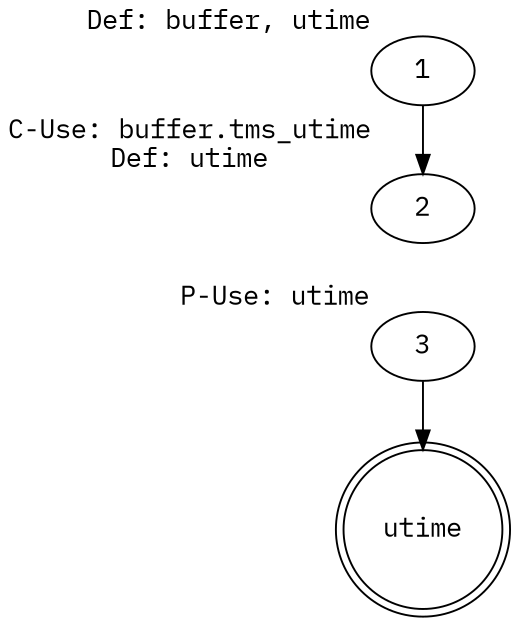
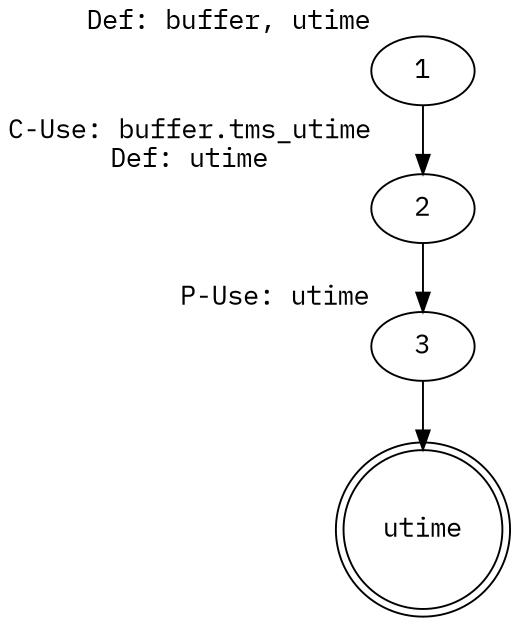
none -> (423, 268)
